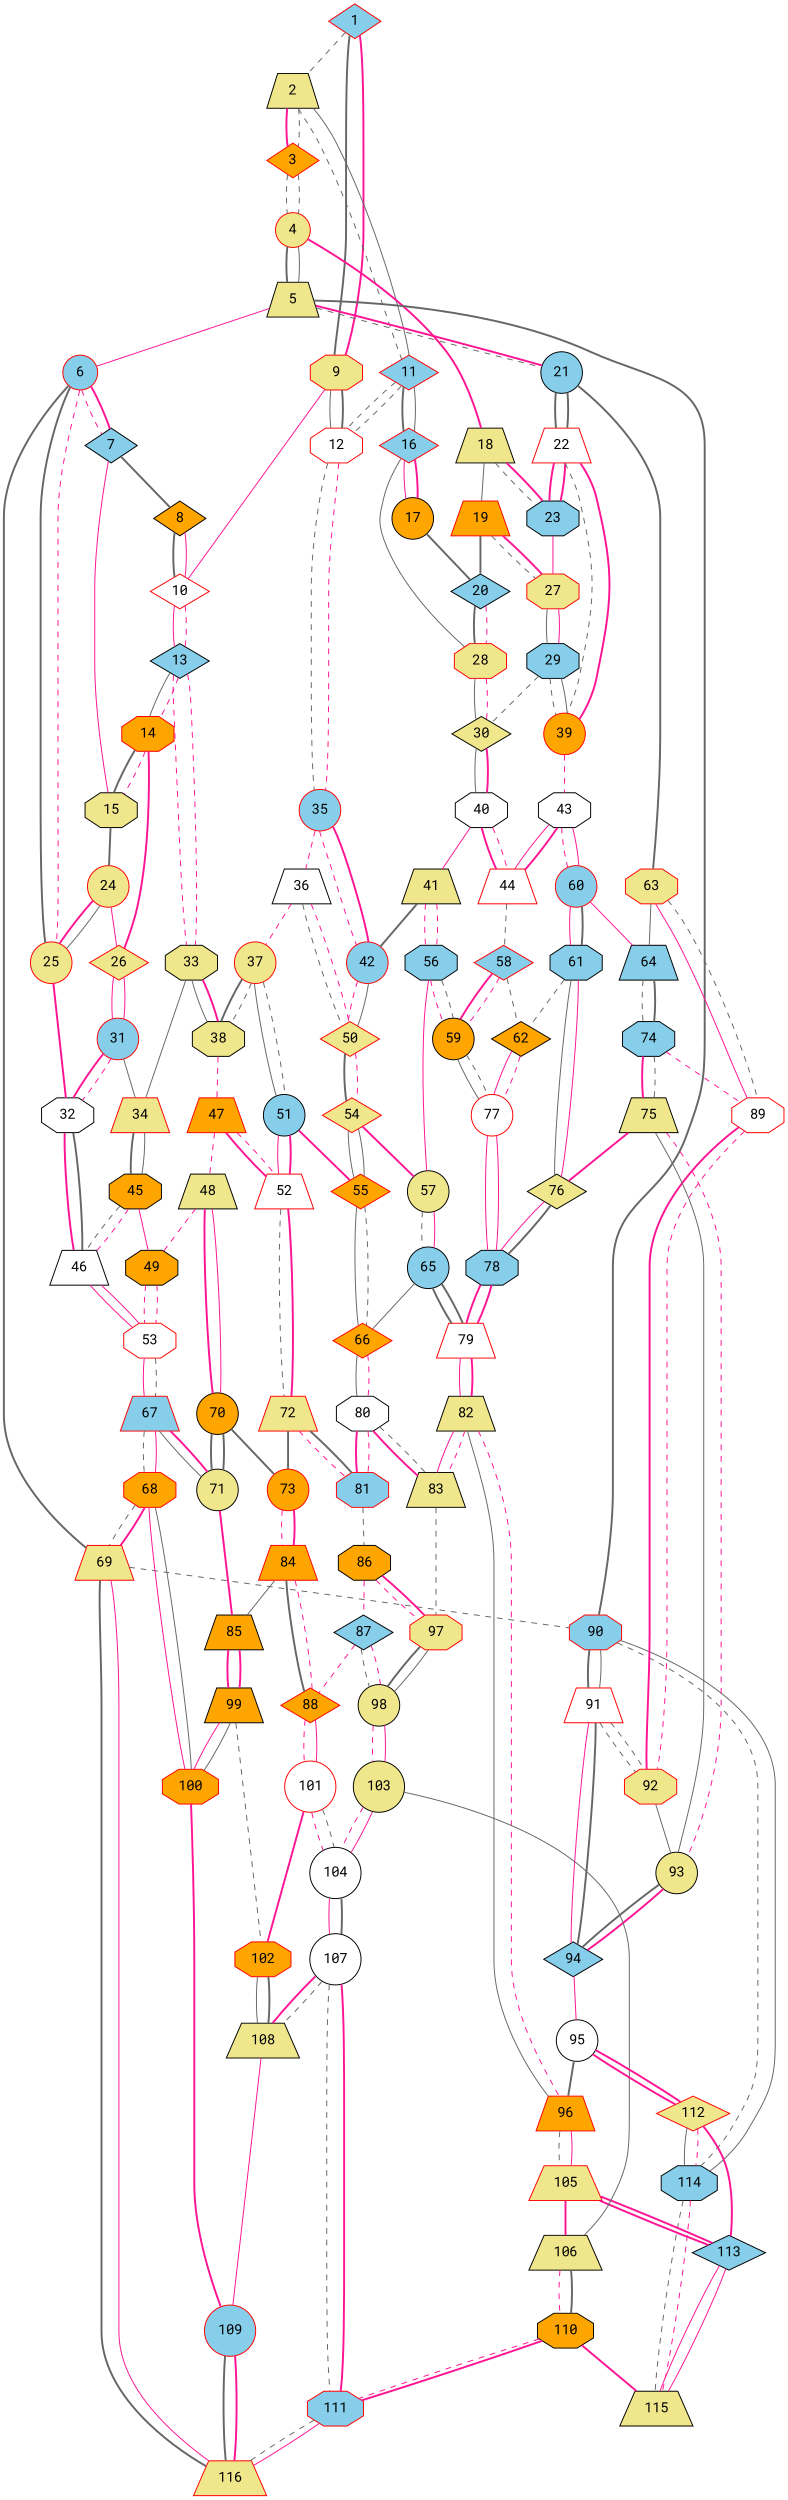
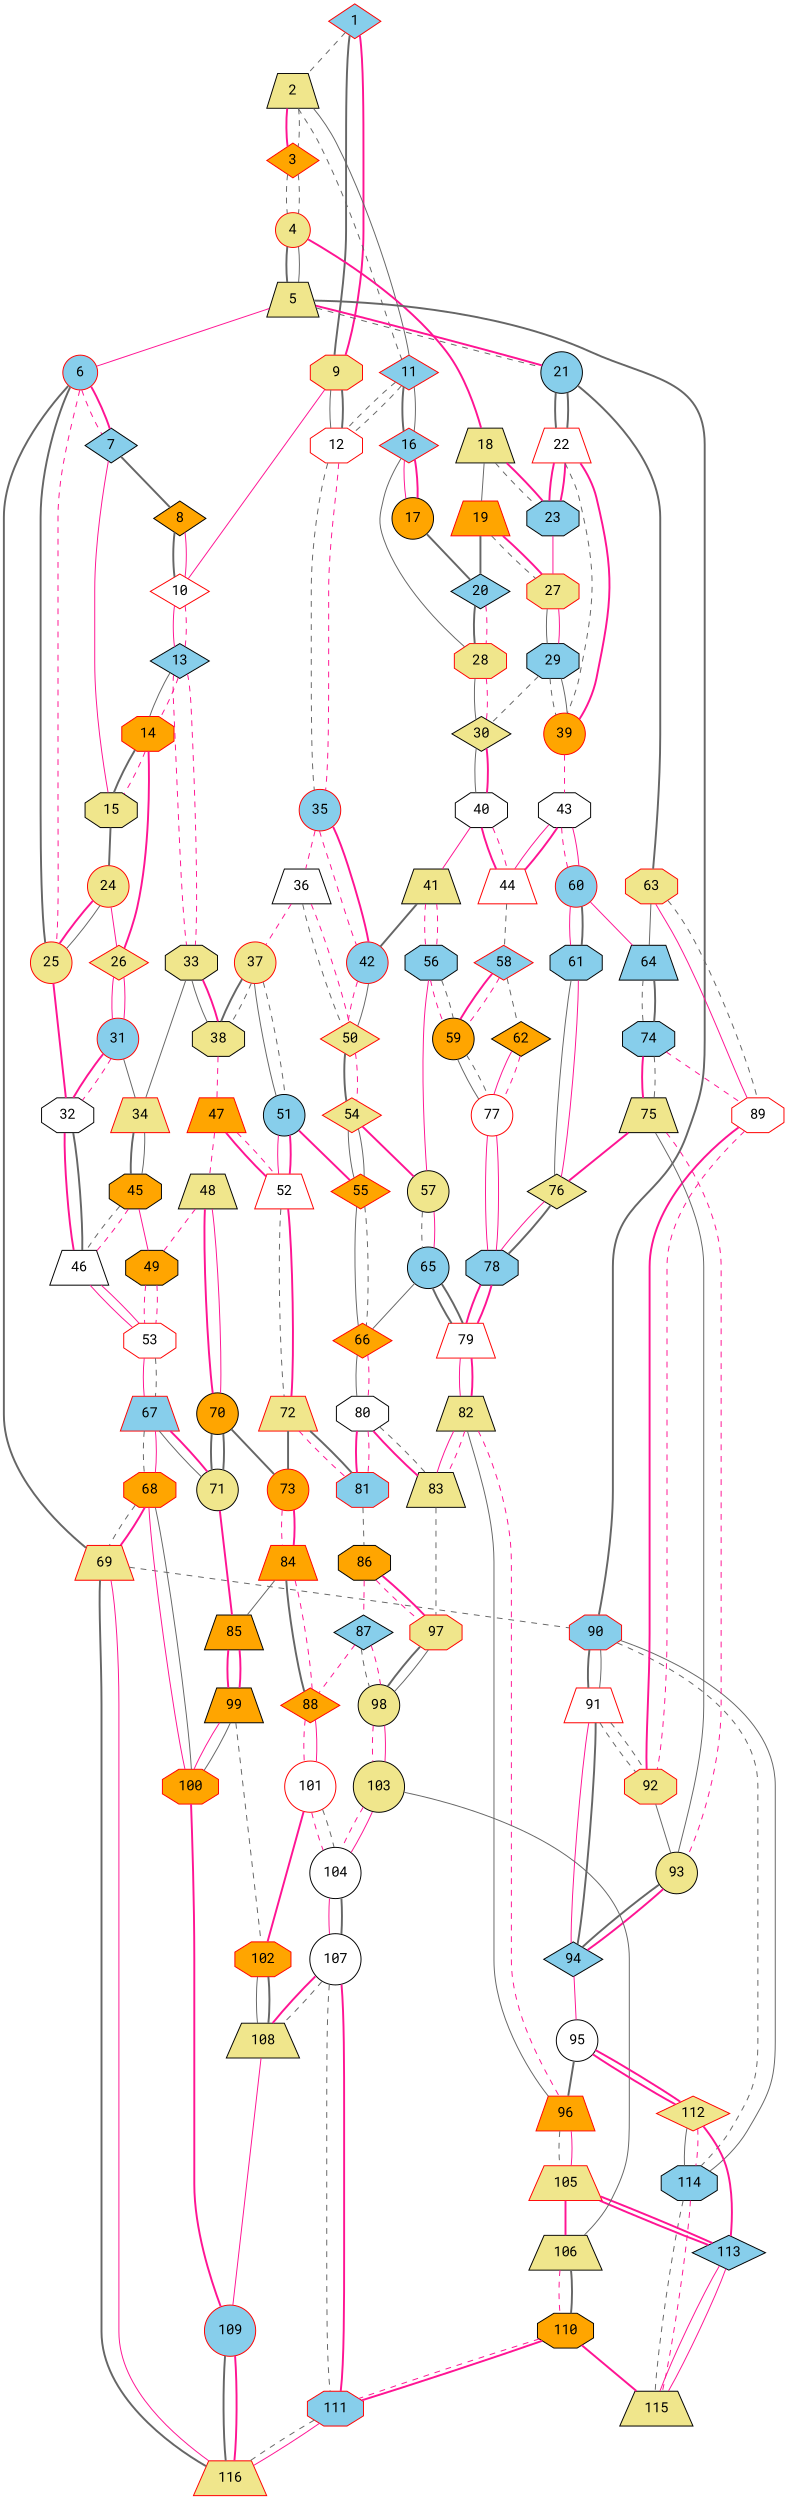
(547, 1003) -> none
